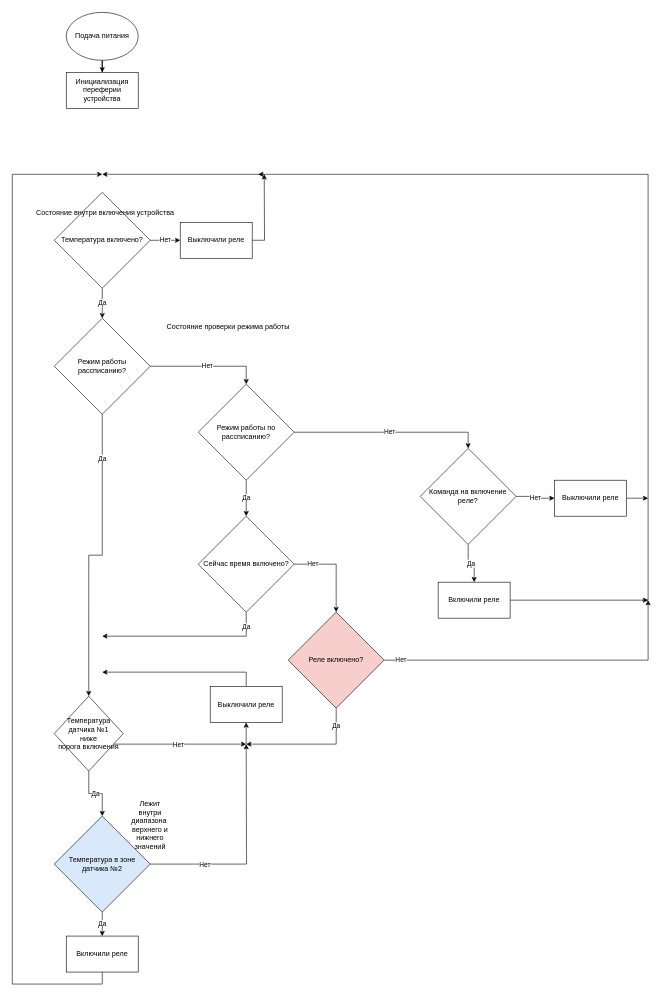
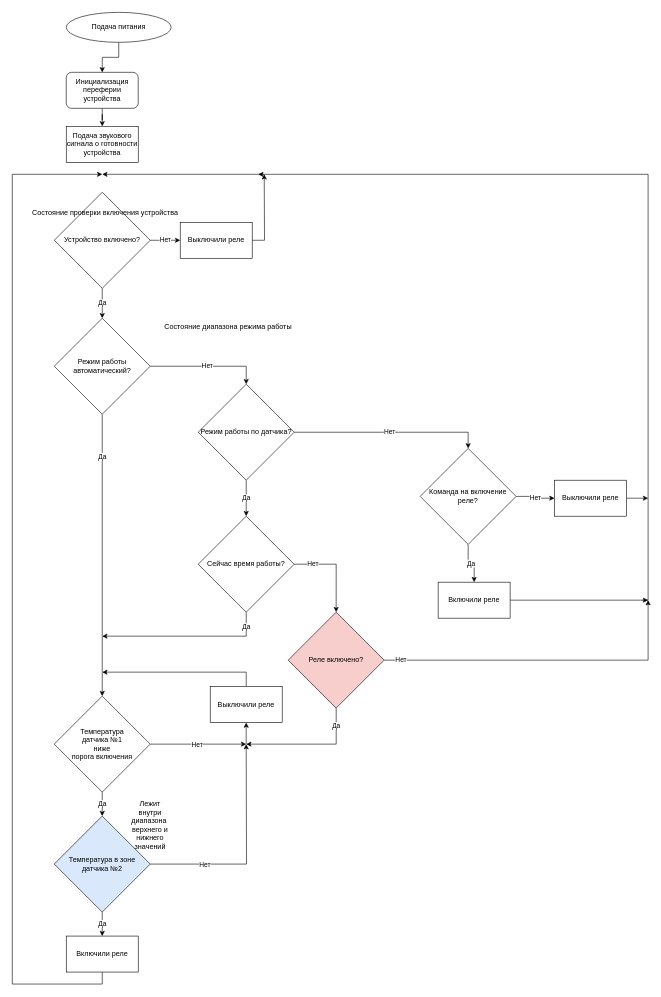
(102, 36) -> (119, 27)
(102, 90) -> (102, 90)
none -> (102, 117)
none -> (102, 144)
(105, 213) -> (105, 213)
(102, 240) -> (102, 240)
(228, 327) -> (228, 327)
(102, 366) -> (102, 366)
(246, 432) -> (246, 432)
(246, 564) -> (246, 564)
(89, 734) -> (102, 744)
